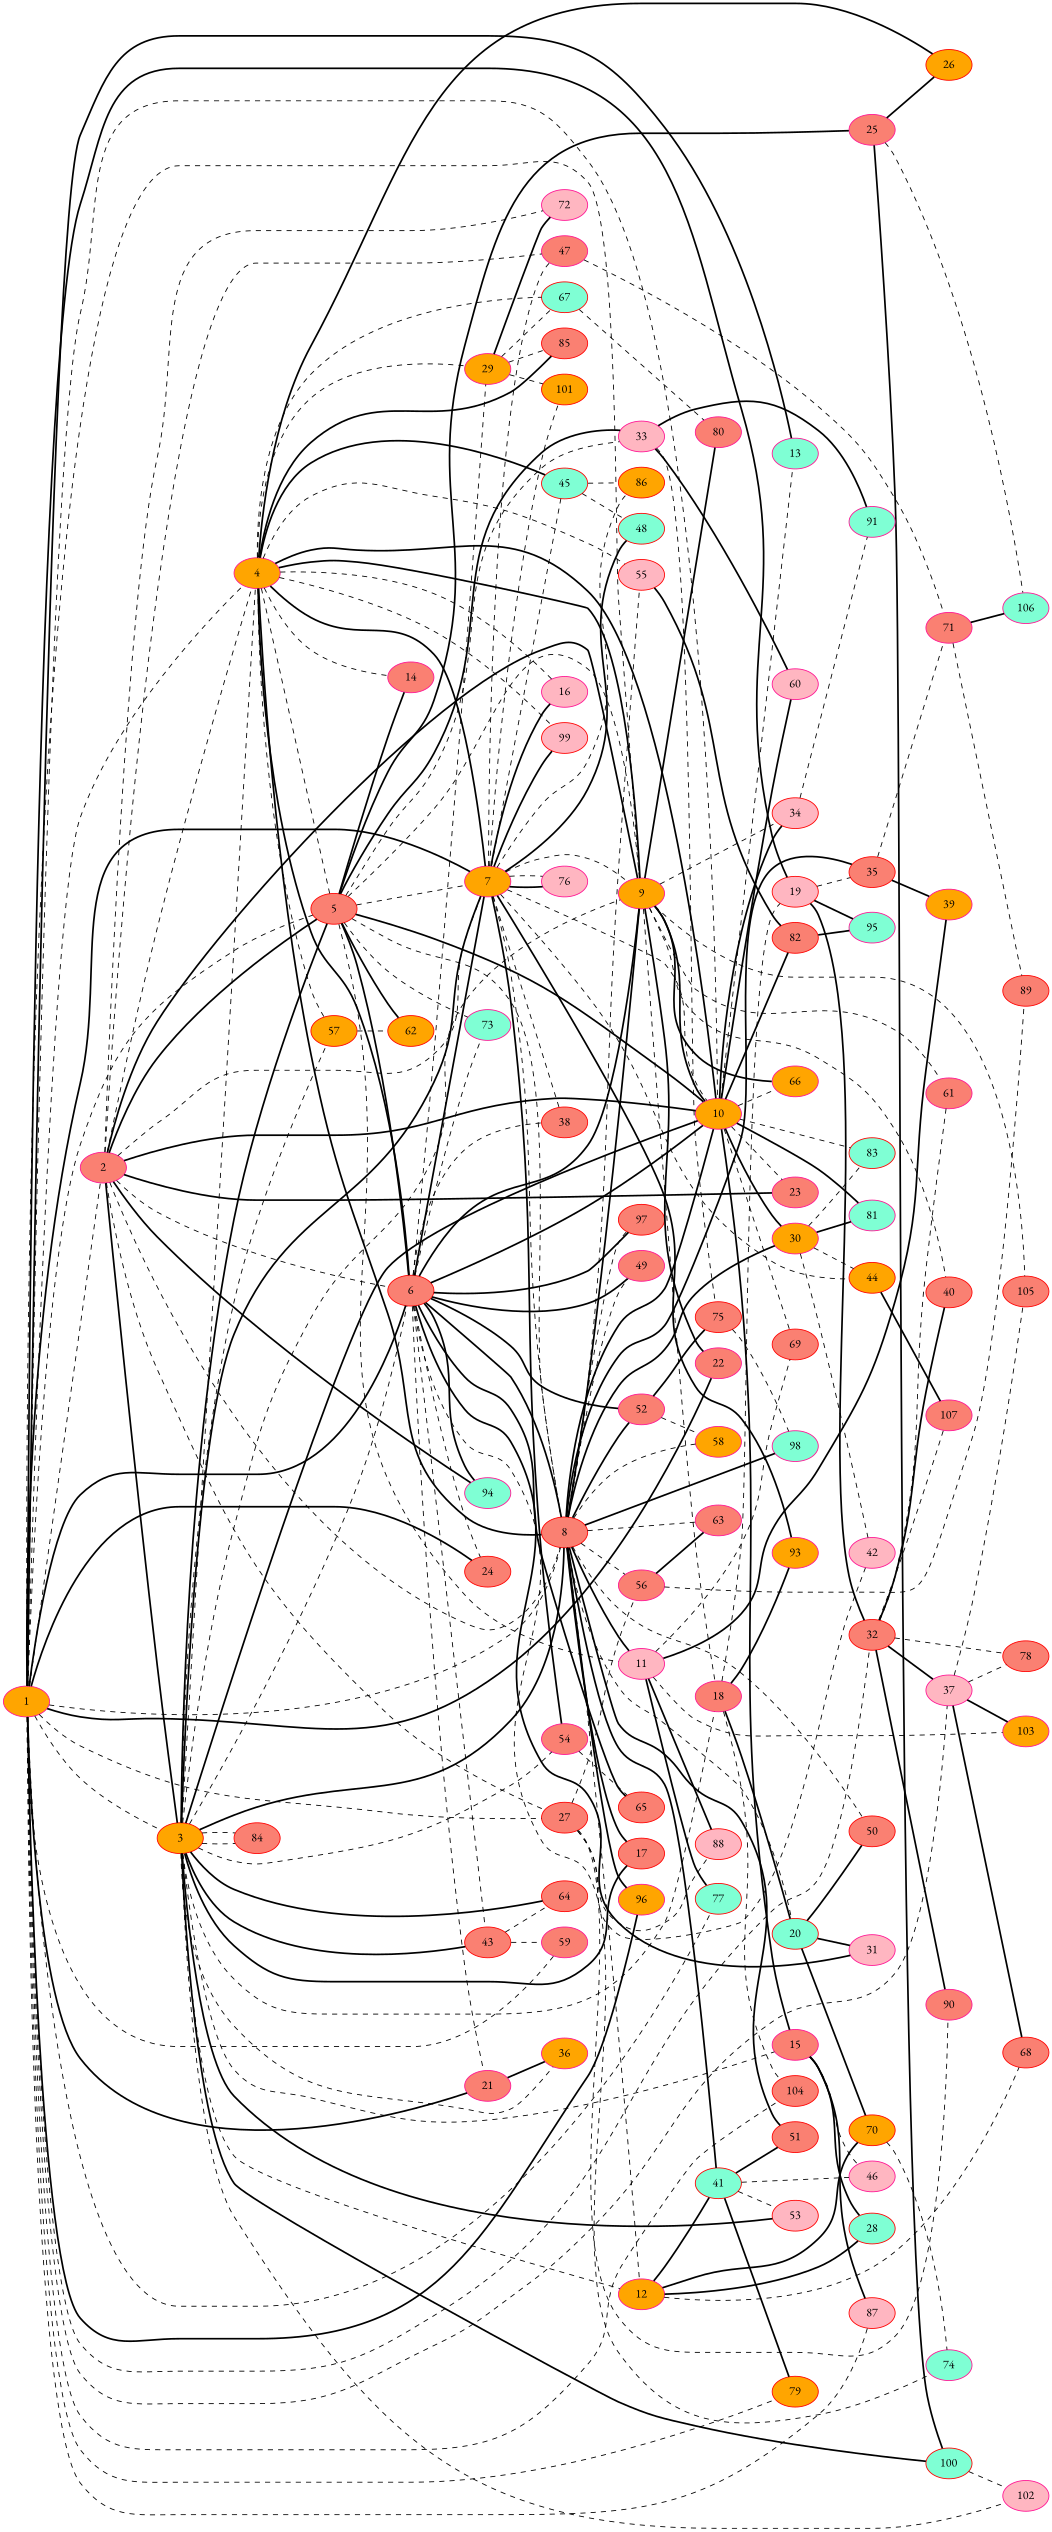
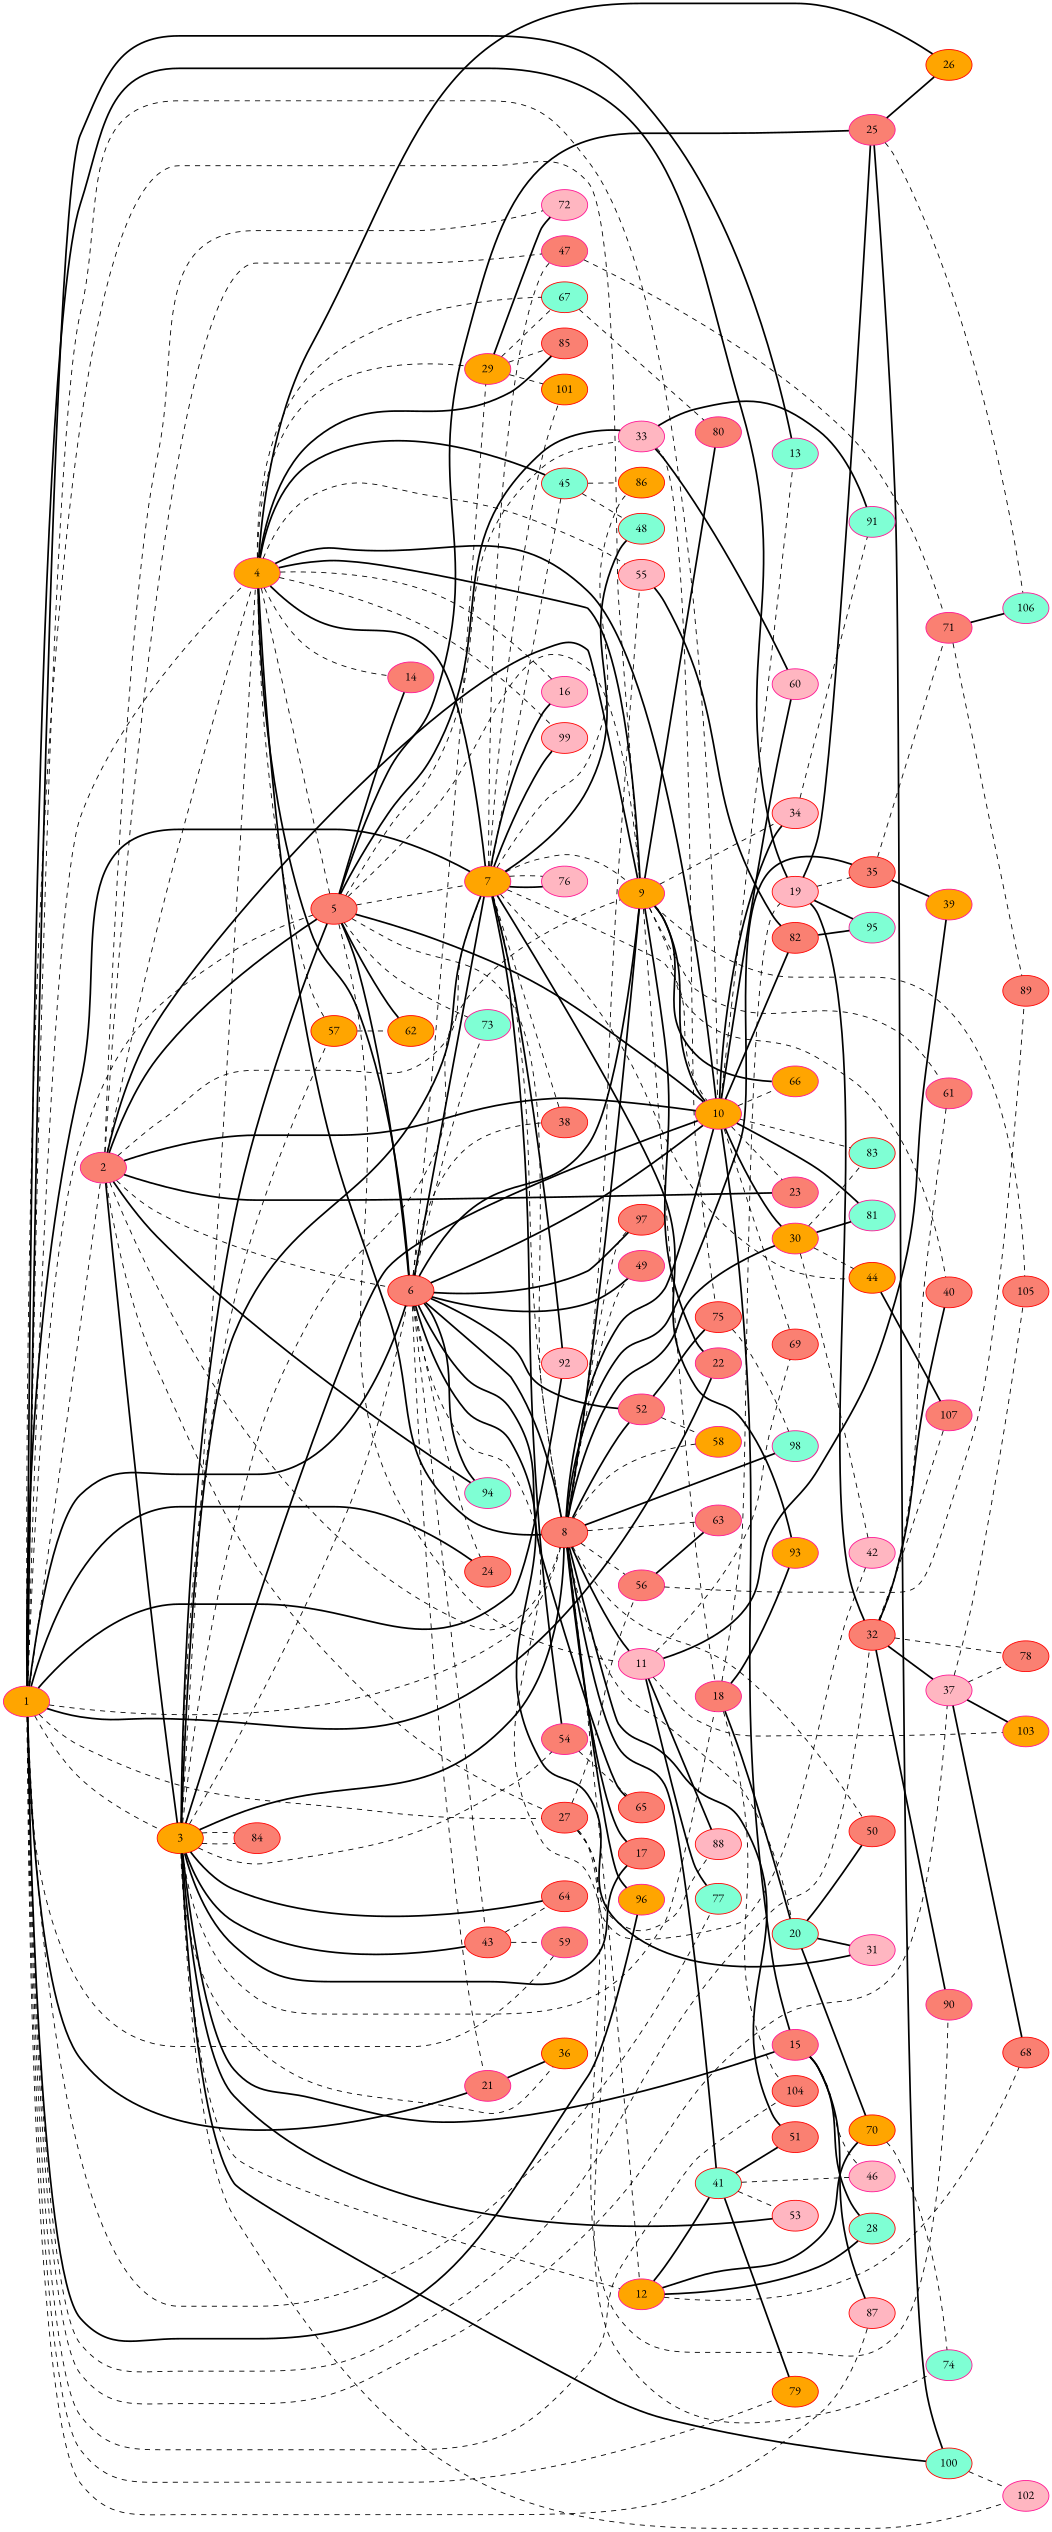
none -> (847, 513)
none -> (565, 1363)
(565, 2053) -> (565, 2053)
(411, 2120) -> (411, 2120)
